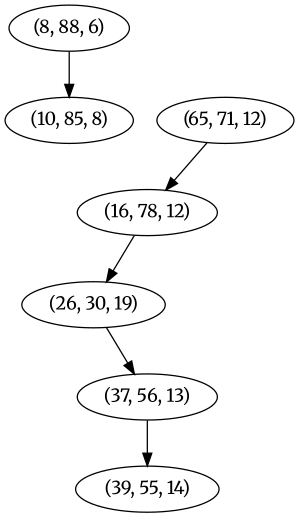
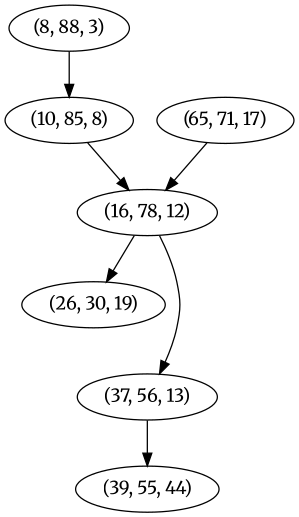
(69, 28) -> (69, 28)
(225, 120) -> (225, 120)
none -> (104, 162)
(117, 345) -> (180, 298)
(147, 489) -> (147, 489)
